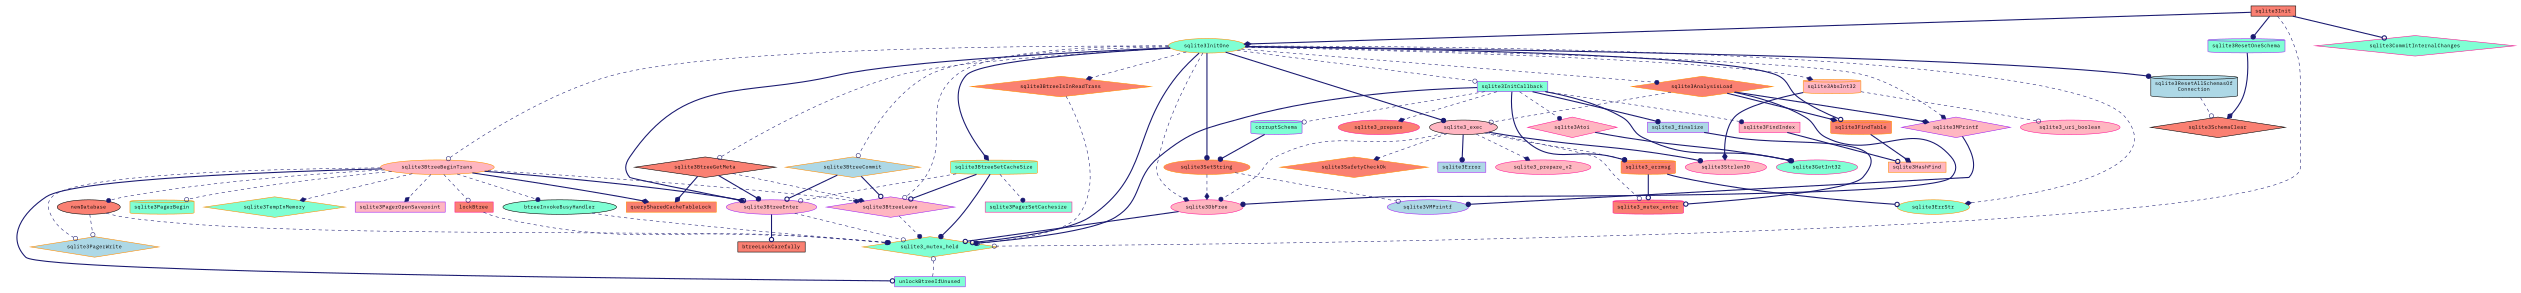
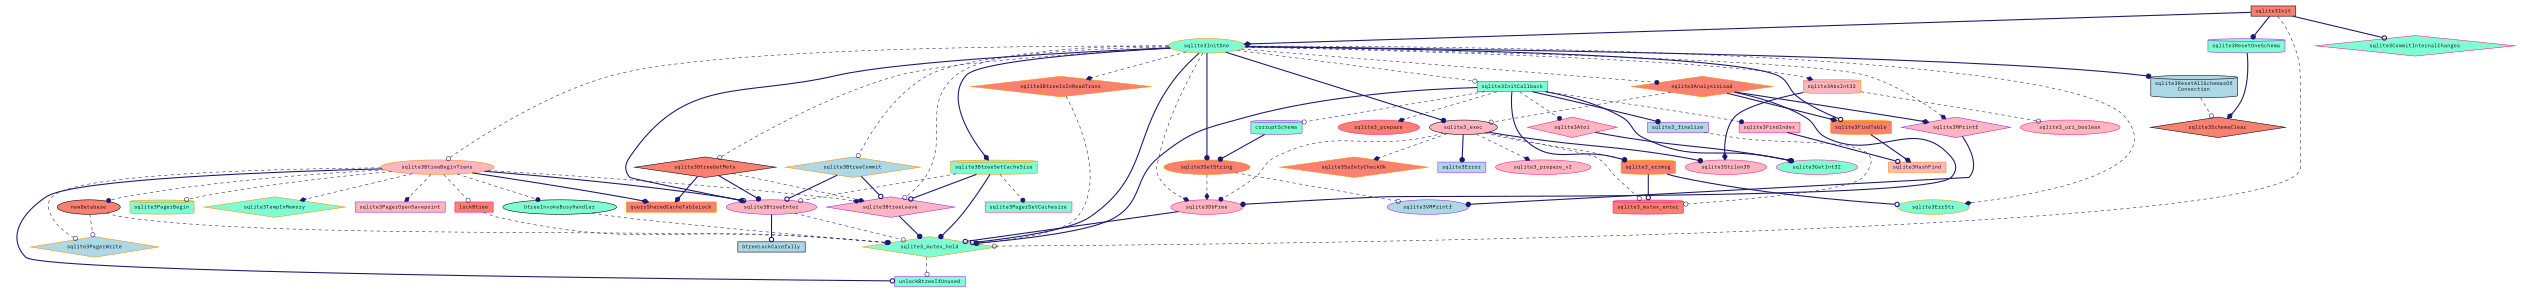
(1866, 171) -> (1866, 171)
(909, 225) -> (909, 225)
(772, 247) -> (772, 247)
(933, 269) -> (926, 264)
